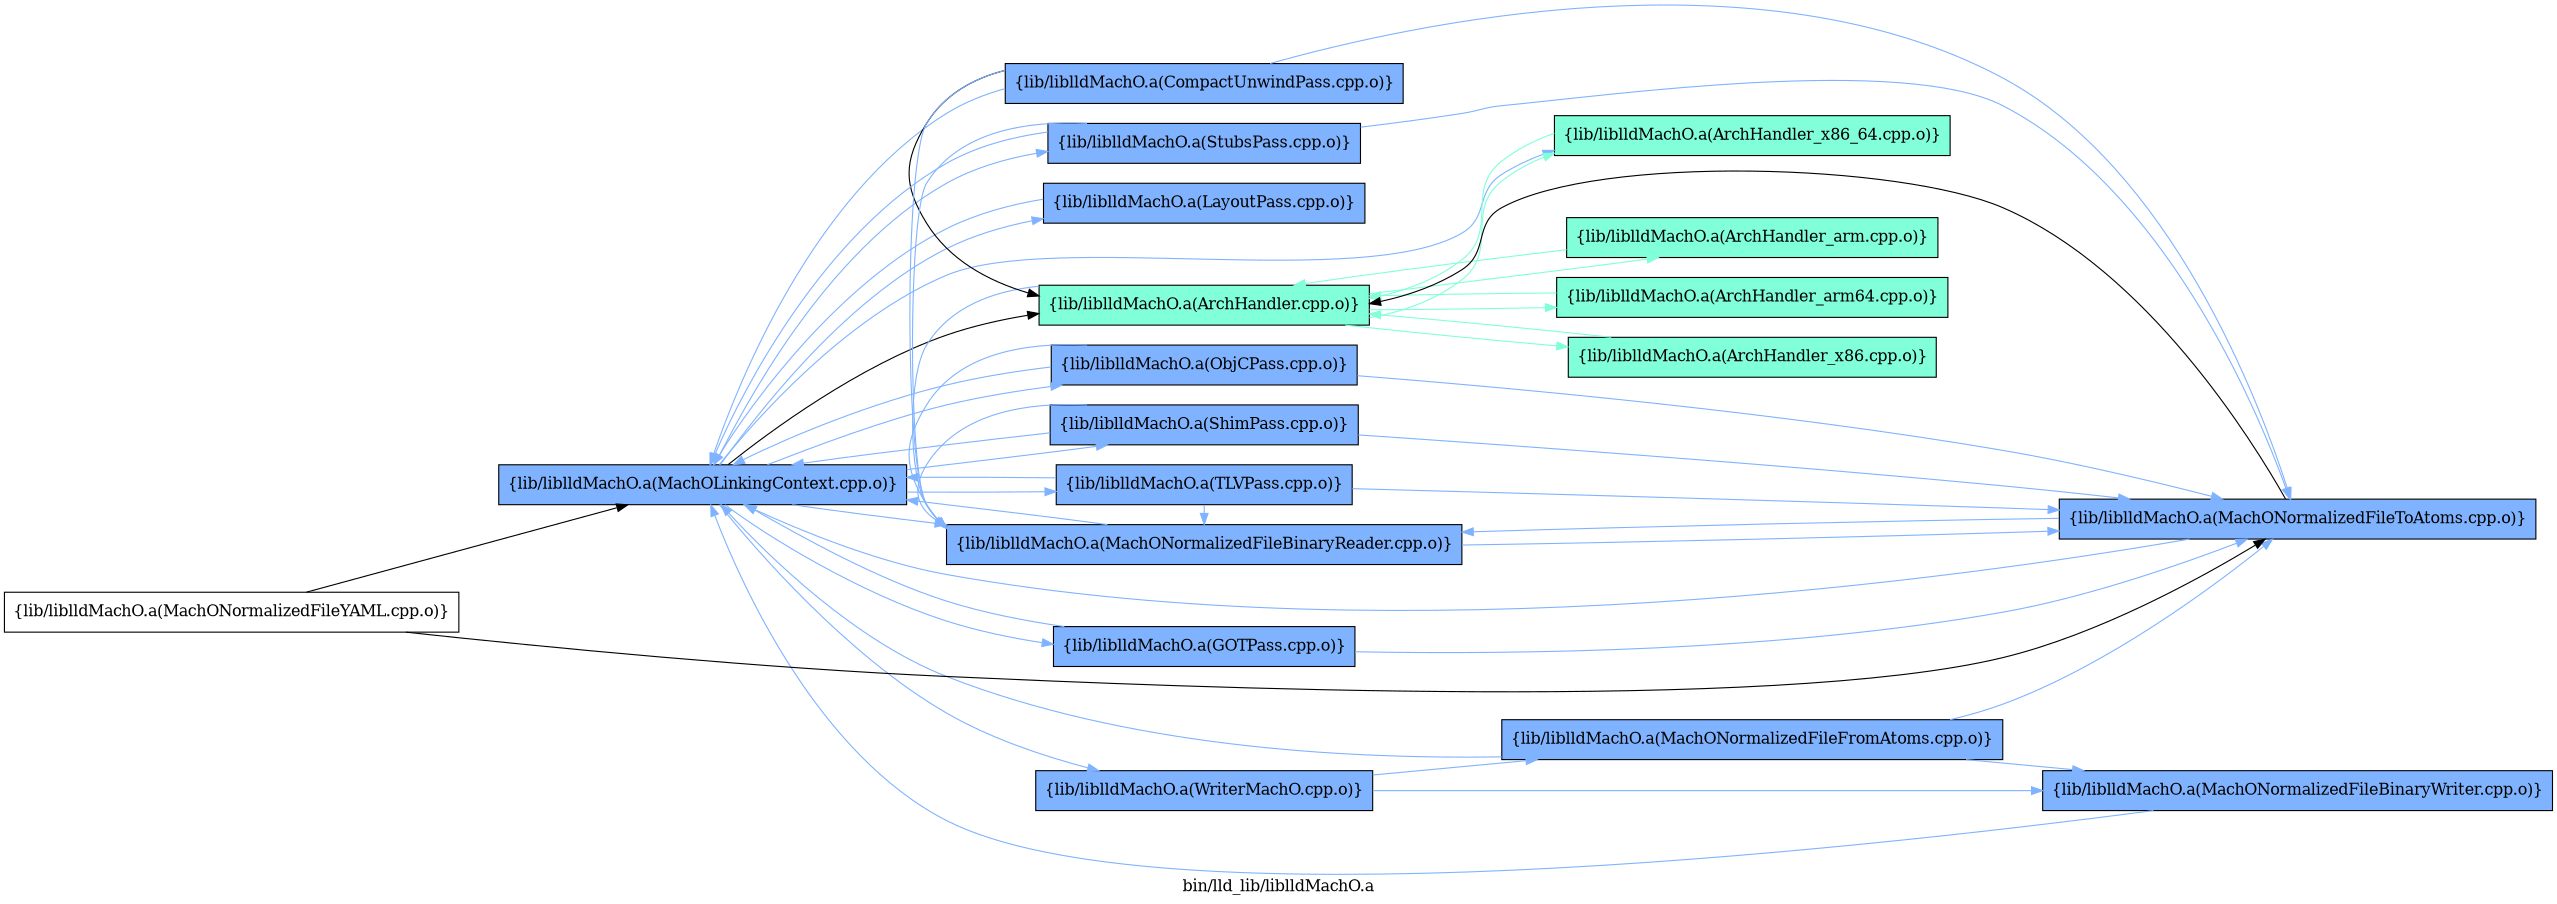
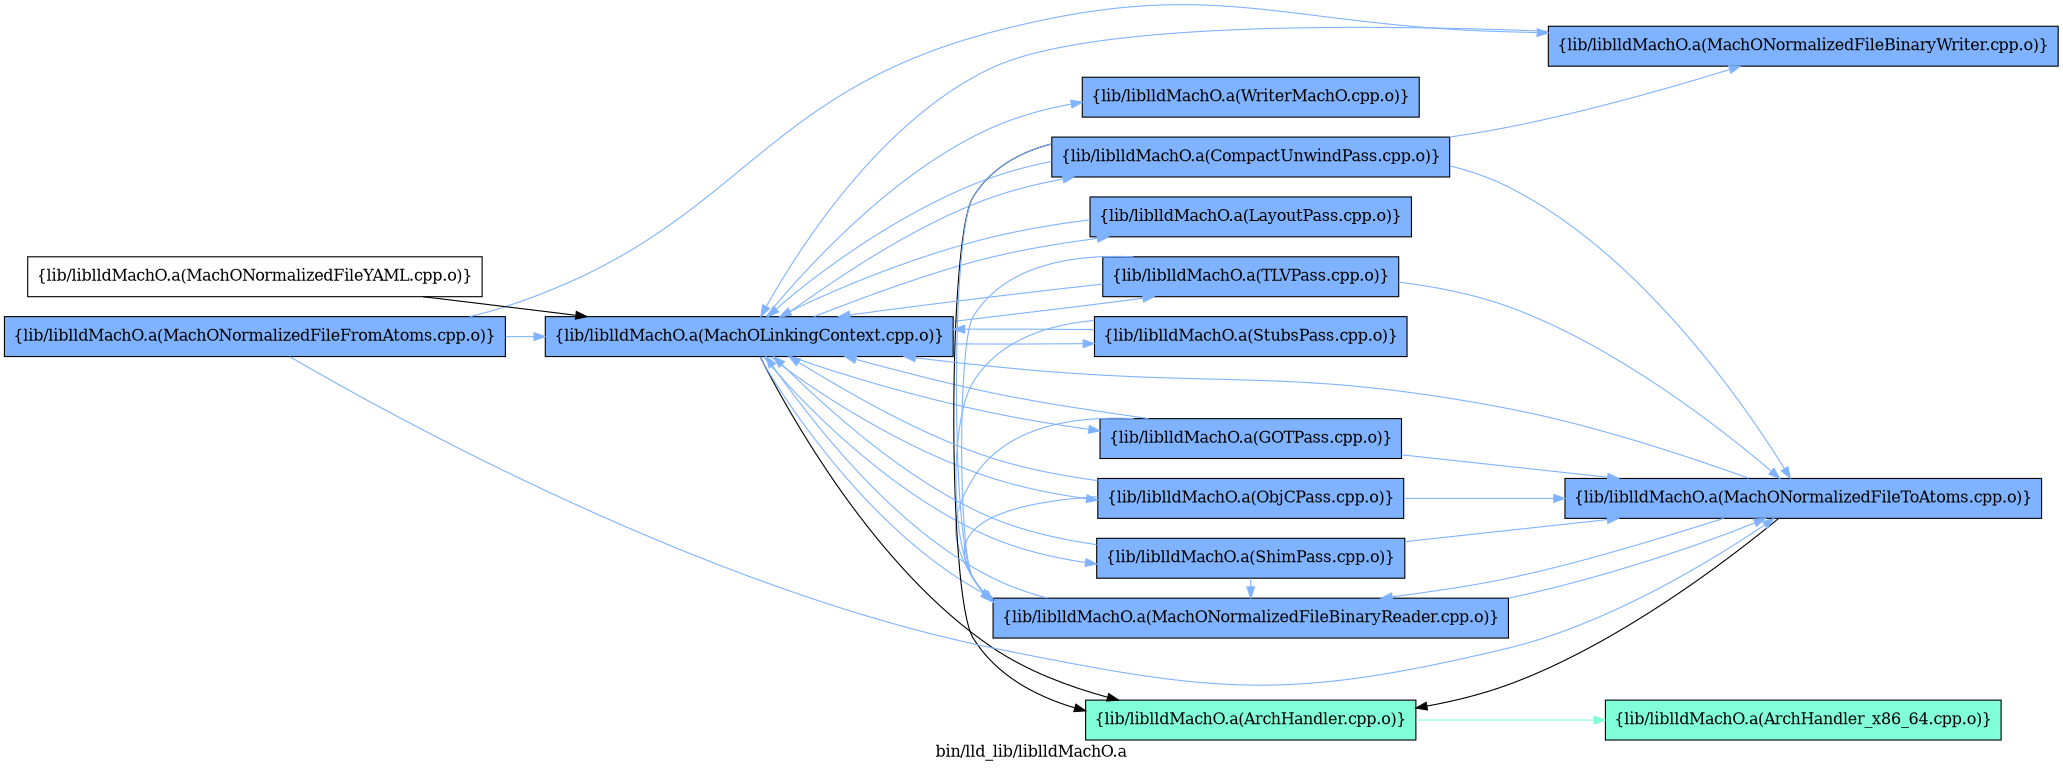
(1925, 86) -> none
(1752, 238) -> none
(1467, 254) -> none
(1116, 258) -> (916, 232)
(1752, 297) -> none
(1752, 357) -> none
(920, 362) -> (985, 464)
(1343, 690) -> none
(1449, 768) -> none
(1702, 791) -> (1591, 109)
